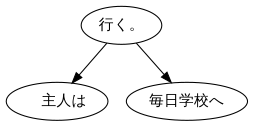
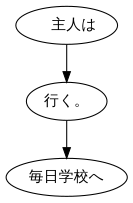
(93, 59) -> (67, 58)
